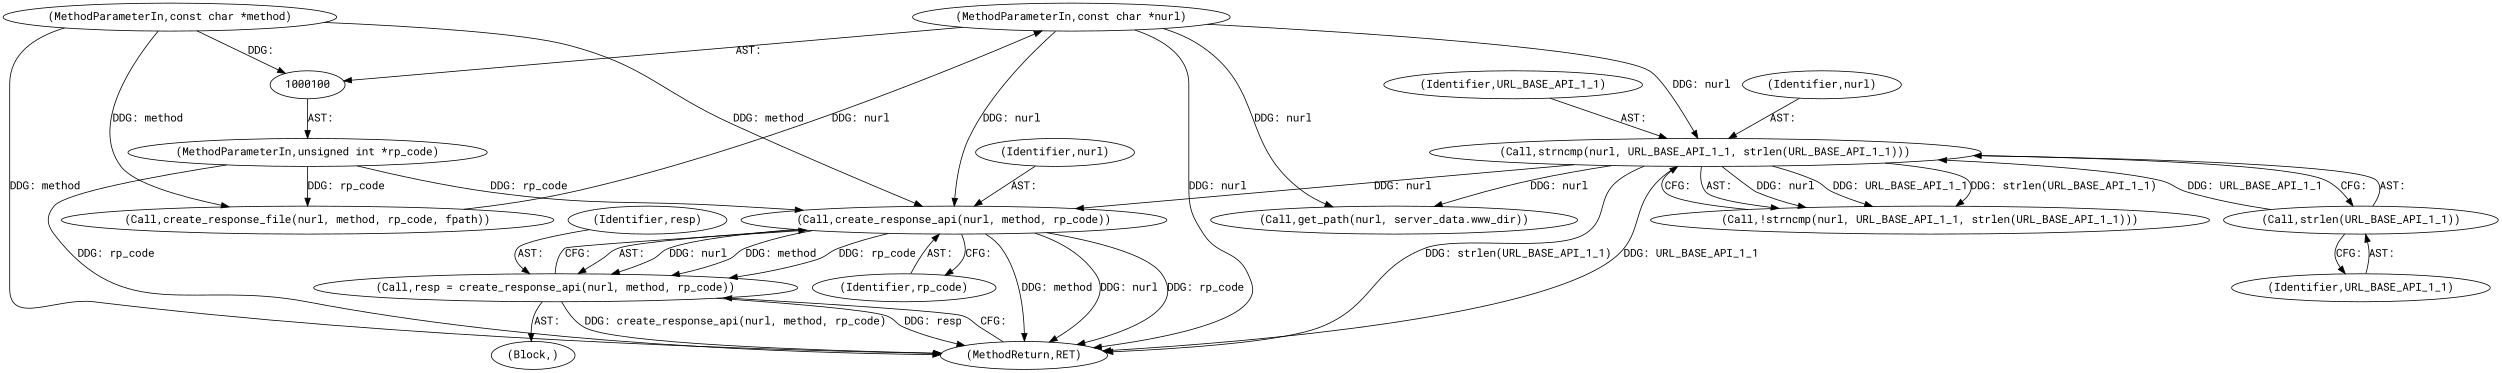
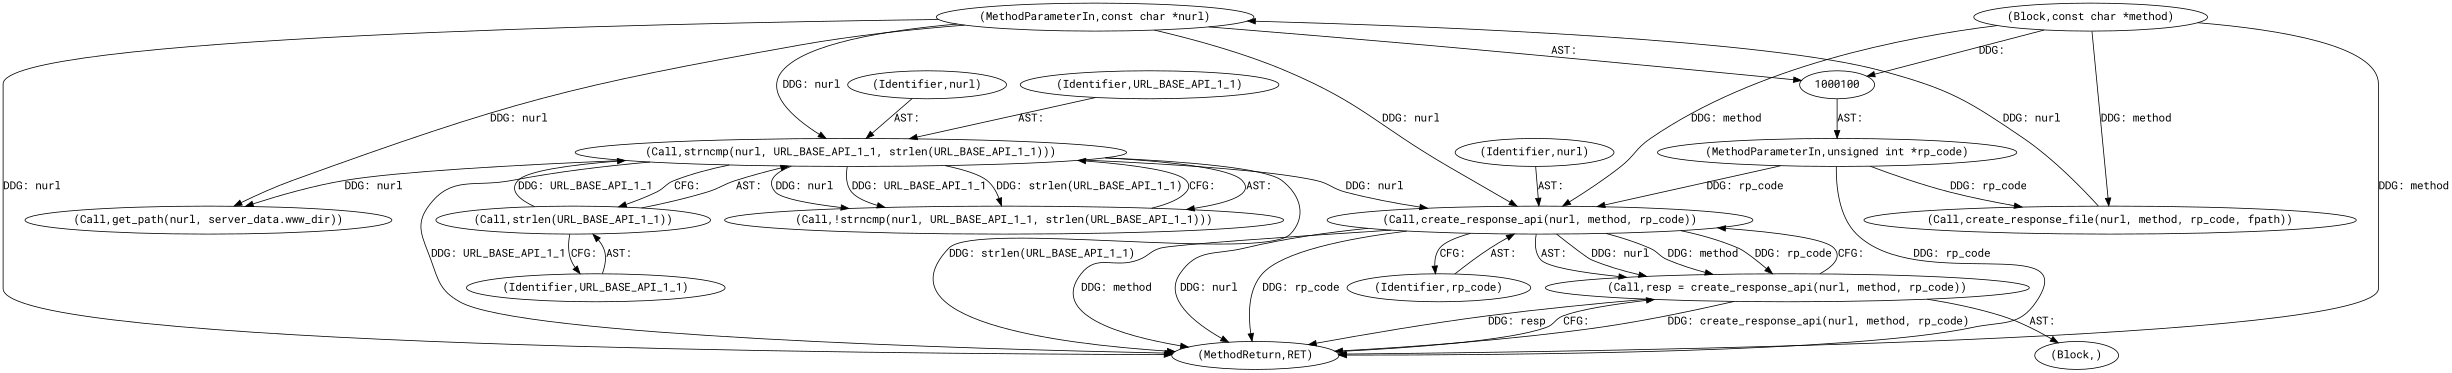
(170, 17) -> (2091, 17)
(647, 220) -> none
